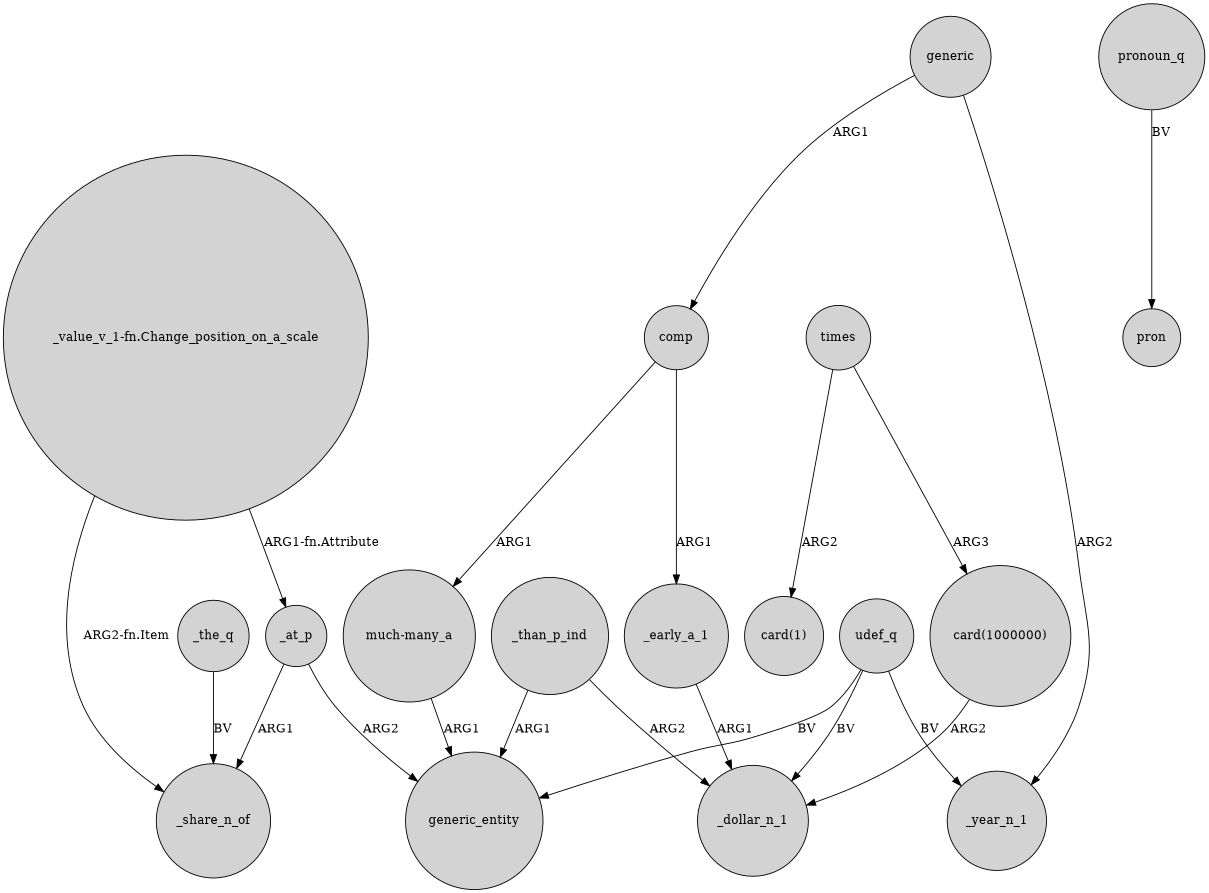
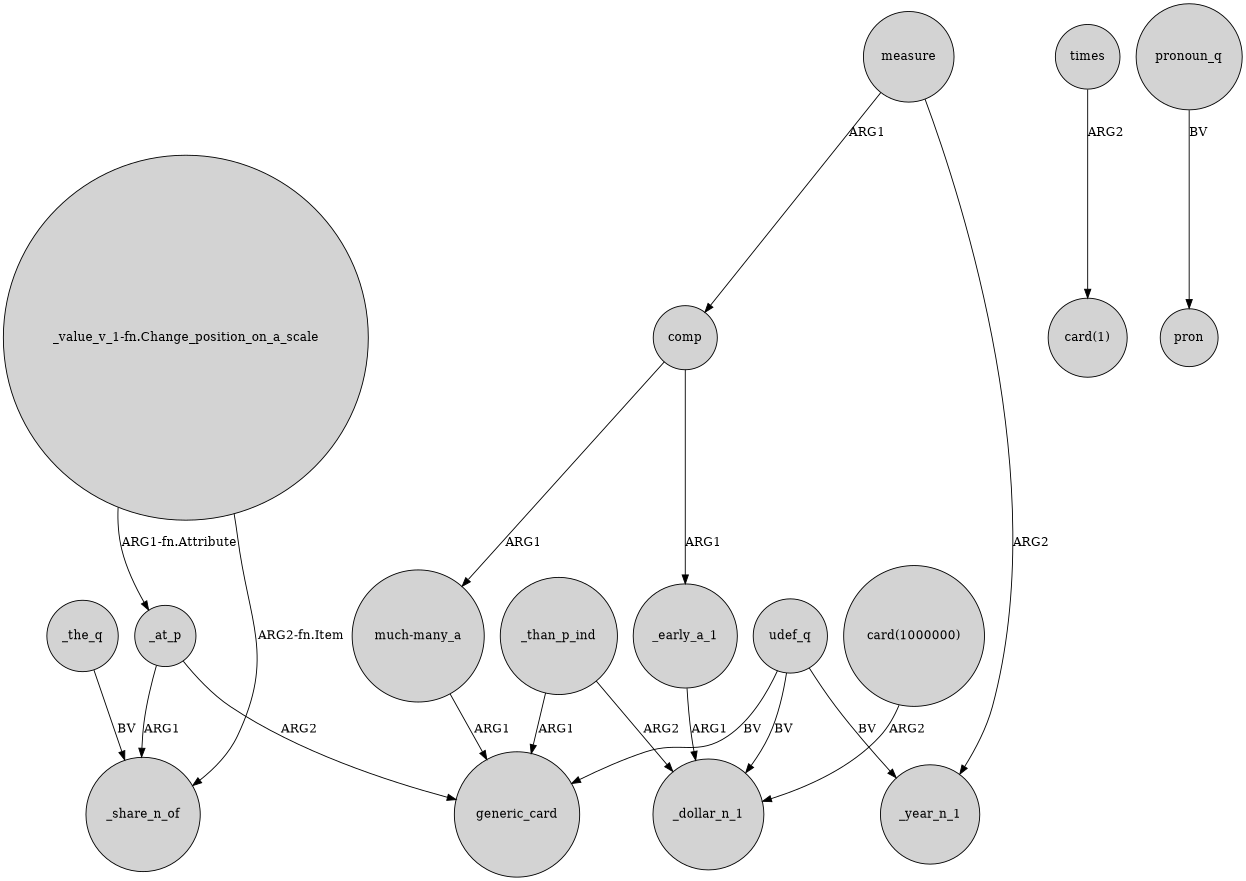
(951, 57) -> (909, 57)
(908, 466) -> none
(474, 821) -> (517, 814)
